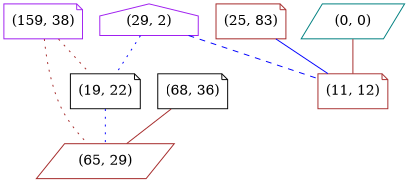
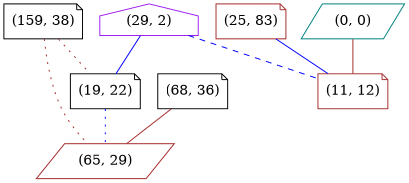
(43, 21) -> (43, 21)
(128, 55) -> (128, 55)
